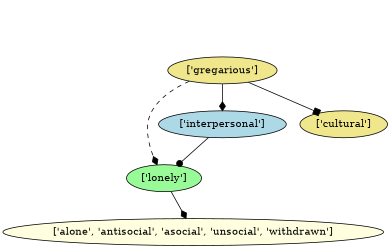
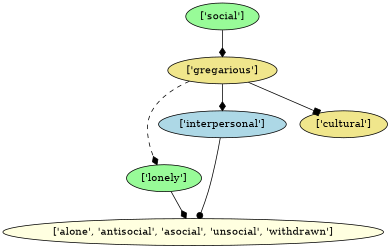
none -> (222, 16)
(195, 149) -> (212, 176)
